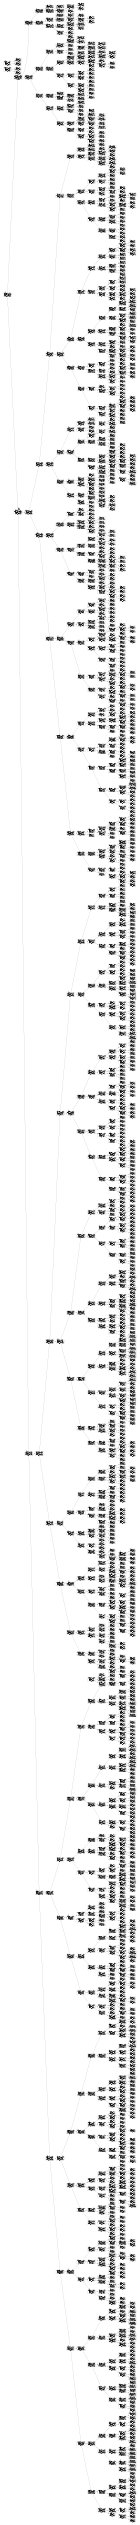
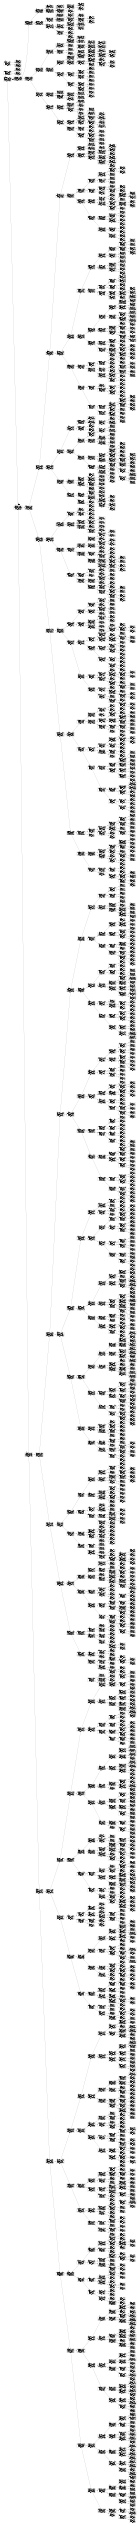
none -> (133, 2129)
